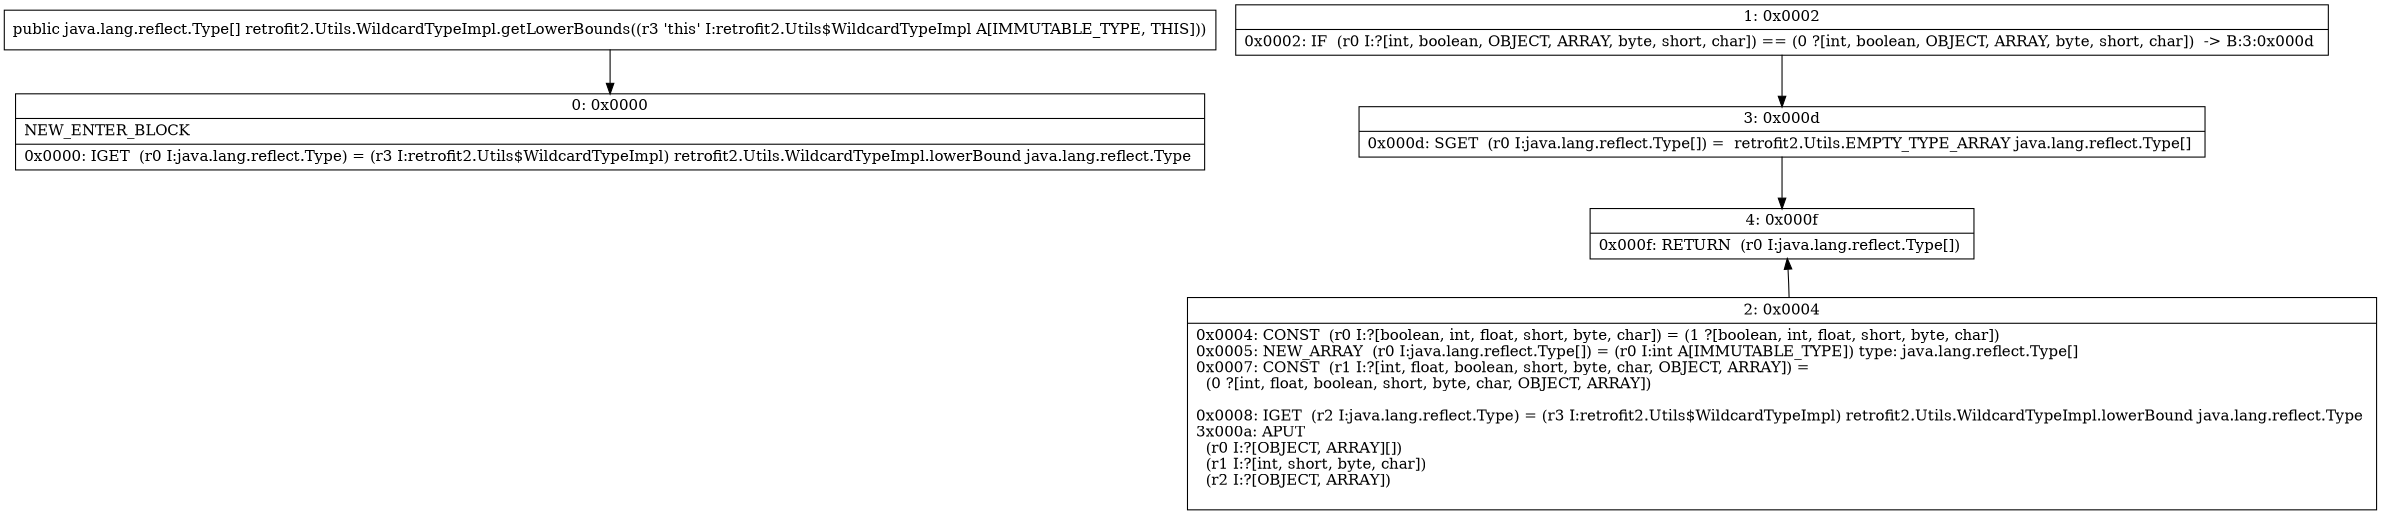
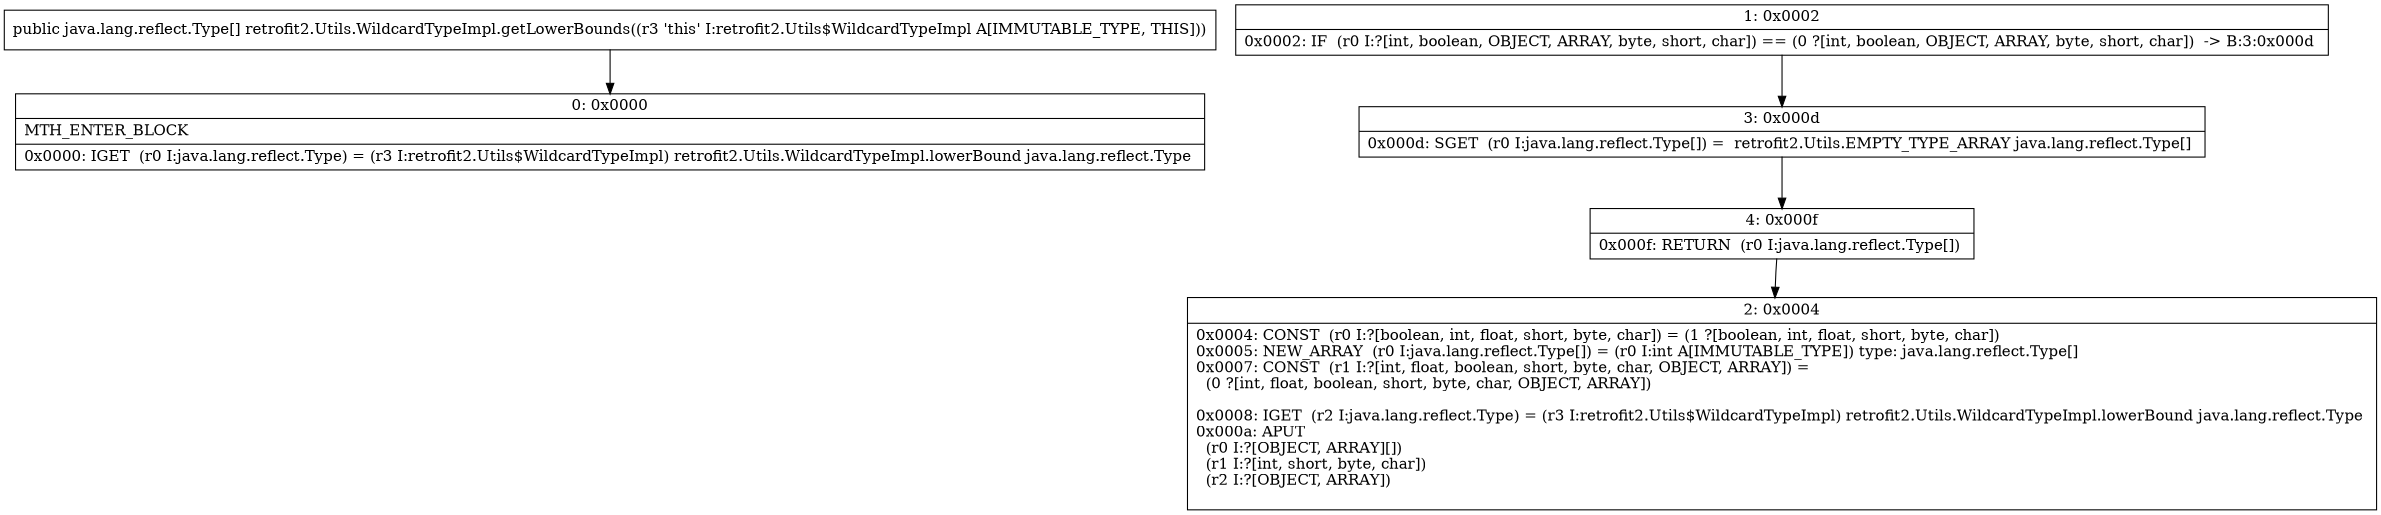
(107, 131) -> (107, 131)
(1789, 284) -> (1776, 273)
(1256, 432) -> (1256, 432)
